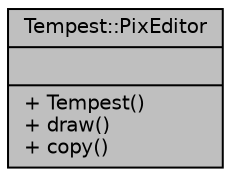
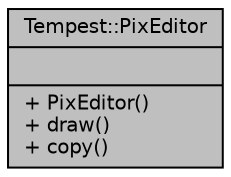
(85, 103) -> (87, 103)
